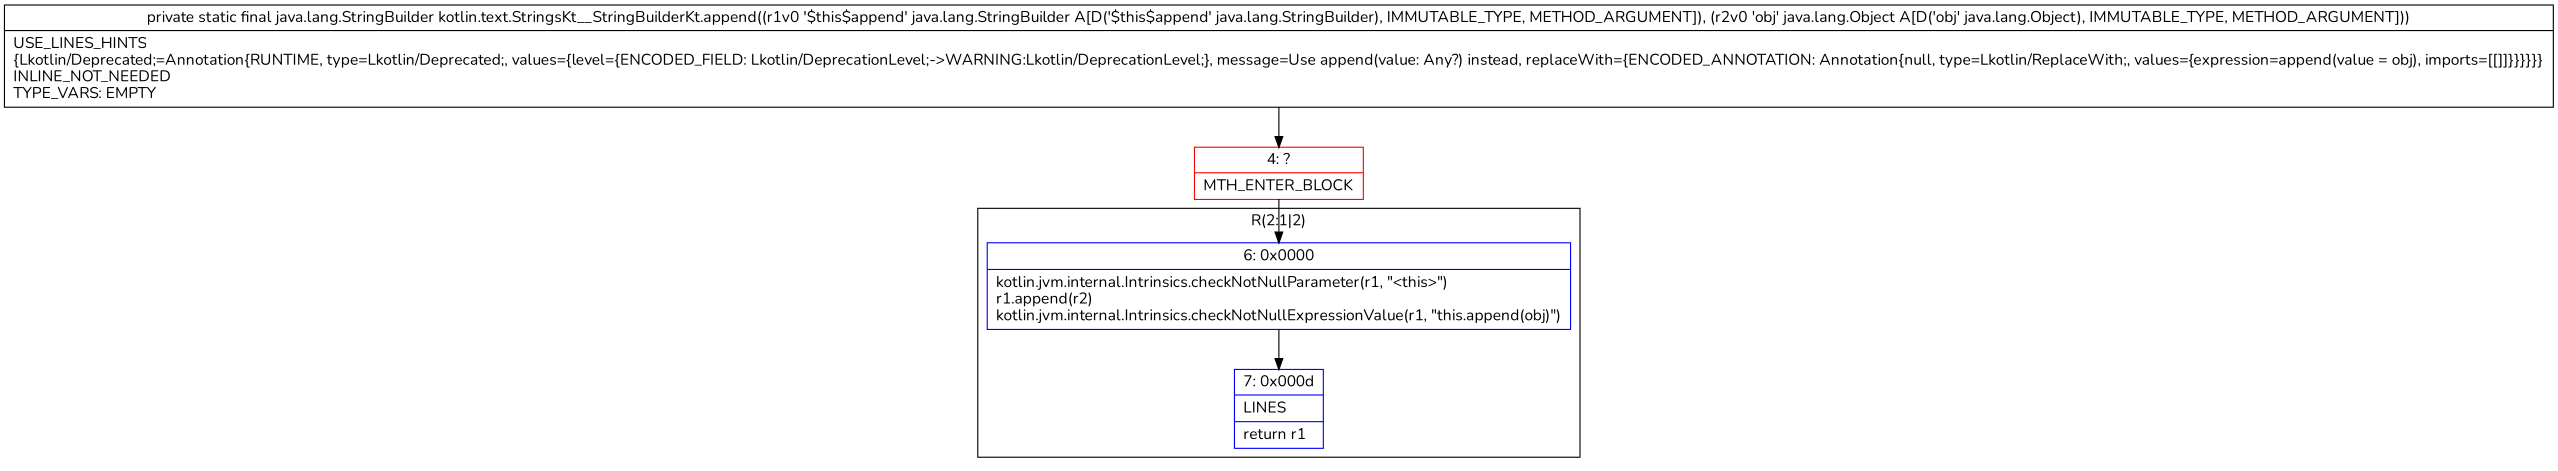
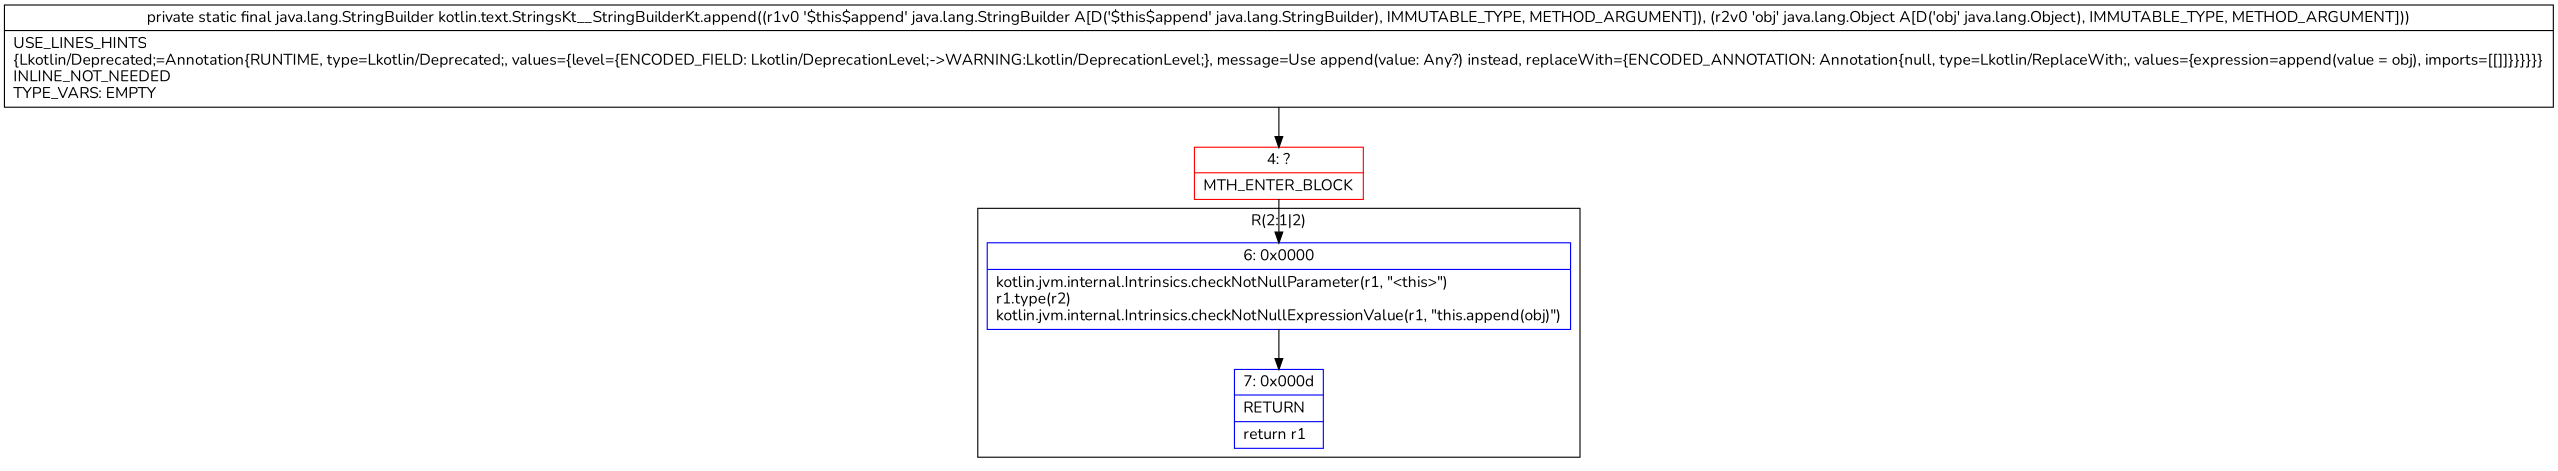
(1045, 299) -> (1034, 299)
(1265, 408) -> (1274, 408)
